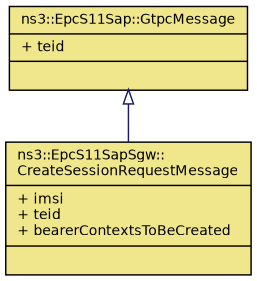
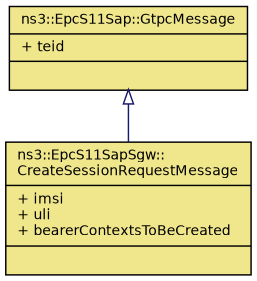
(40, 215) -> (35, 215)
